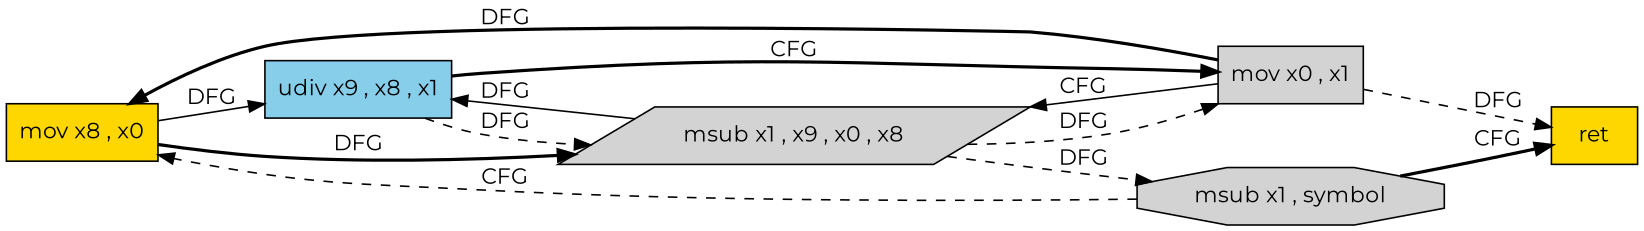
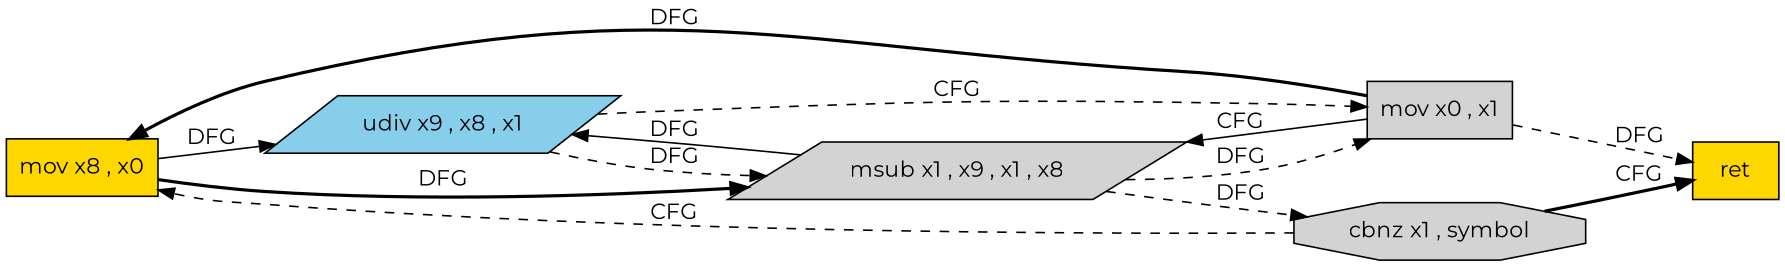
(827, 62) -> (974, 102)
(358, 89) -> (443, 124)
(794, 136) -> (957, 171)
(1291, 196) -> (1440, 231)
